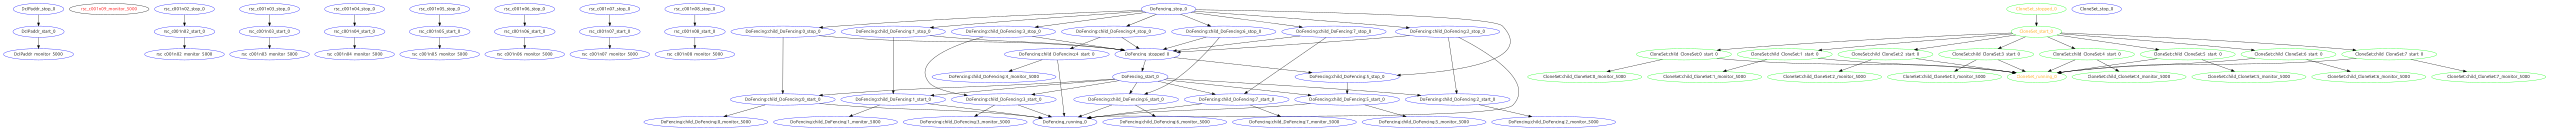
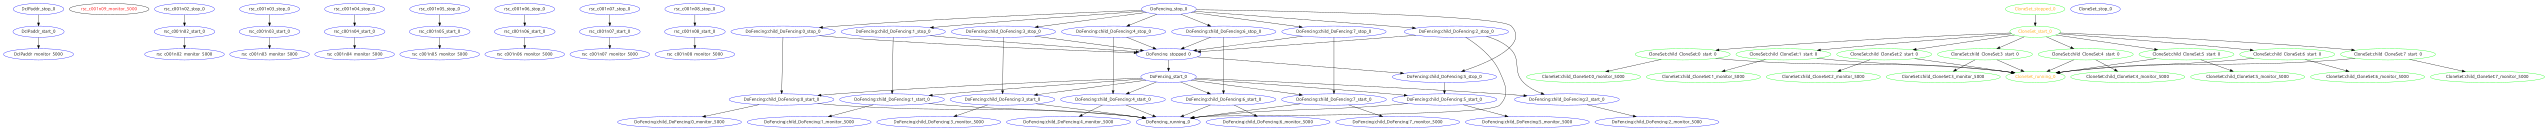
none -> (1143, 87)
